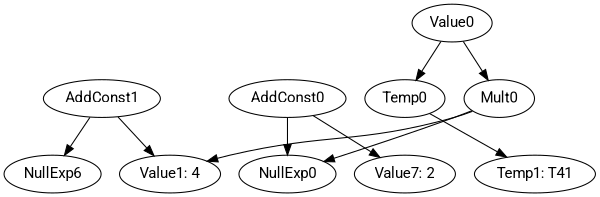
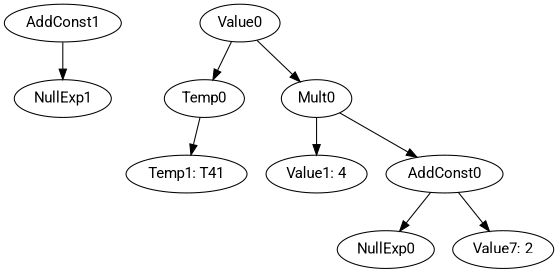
(132, 132) -> none
(400, 137) -> (374, 132)
(53, 174) -> (63, 99)
